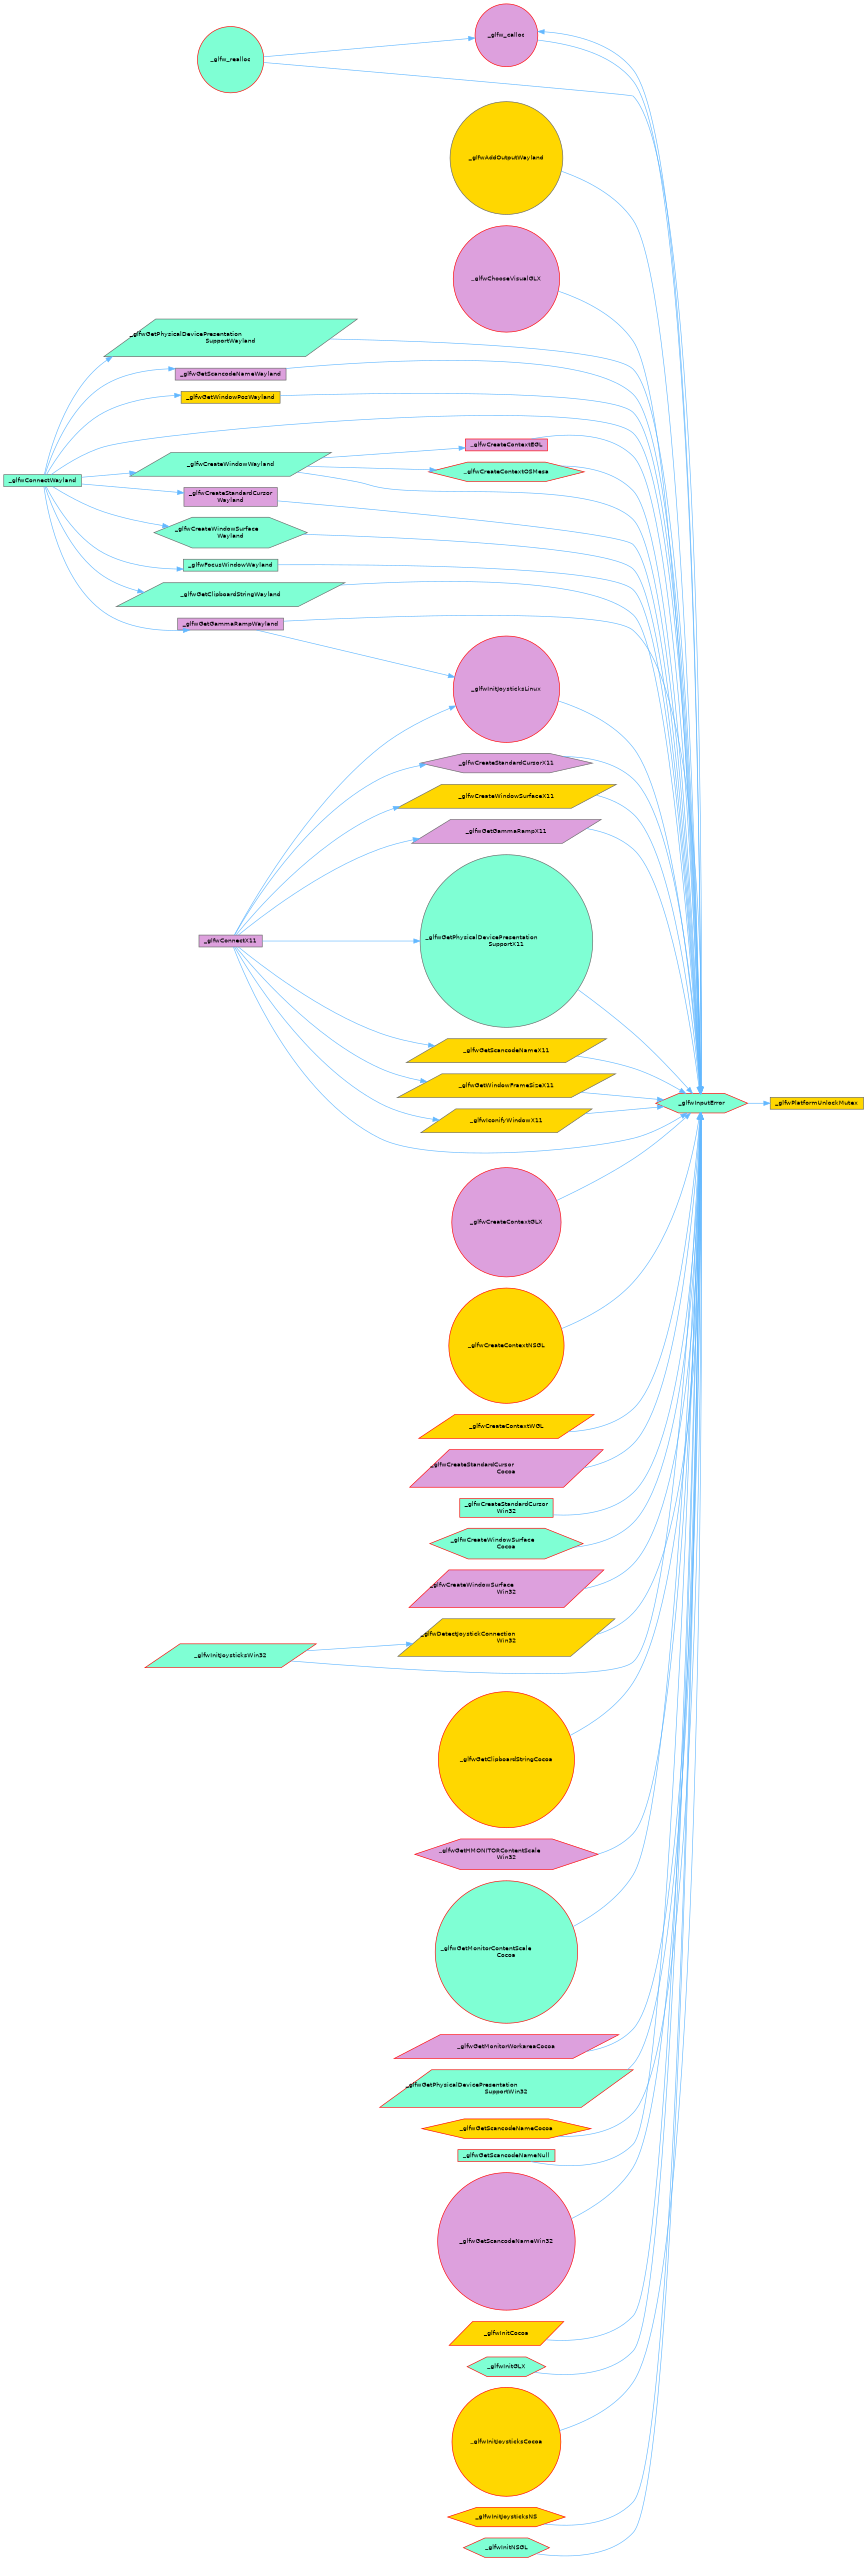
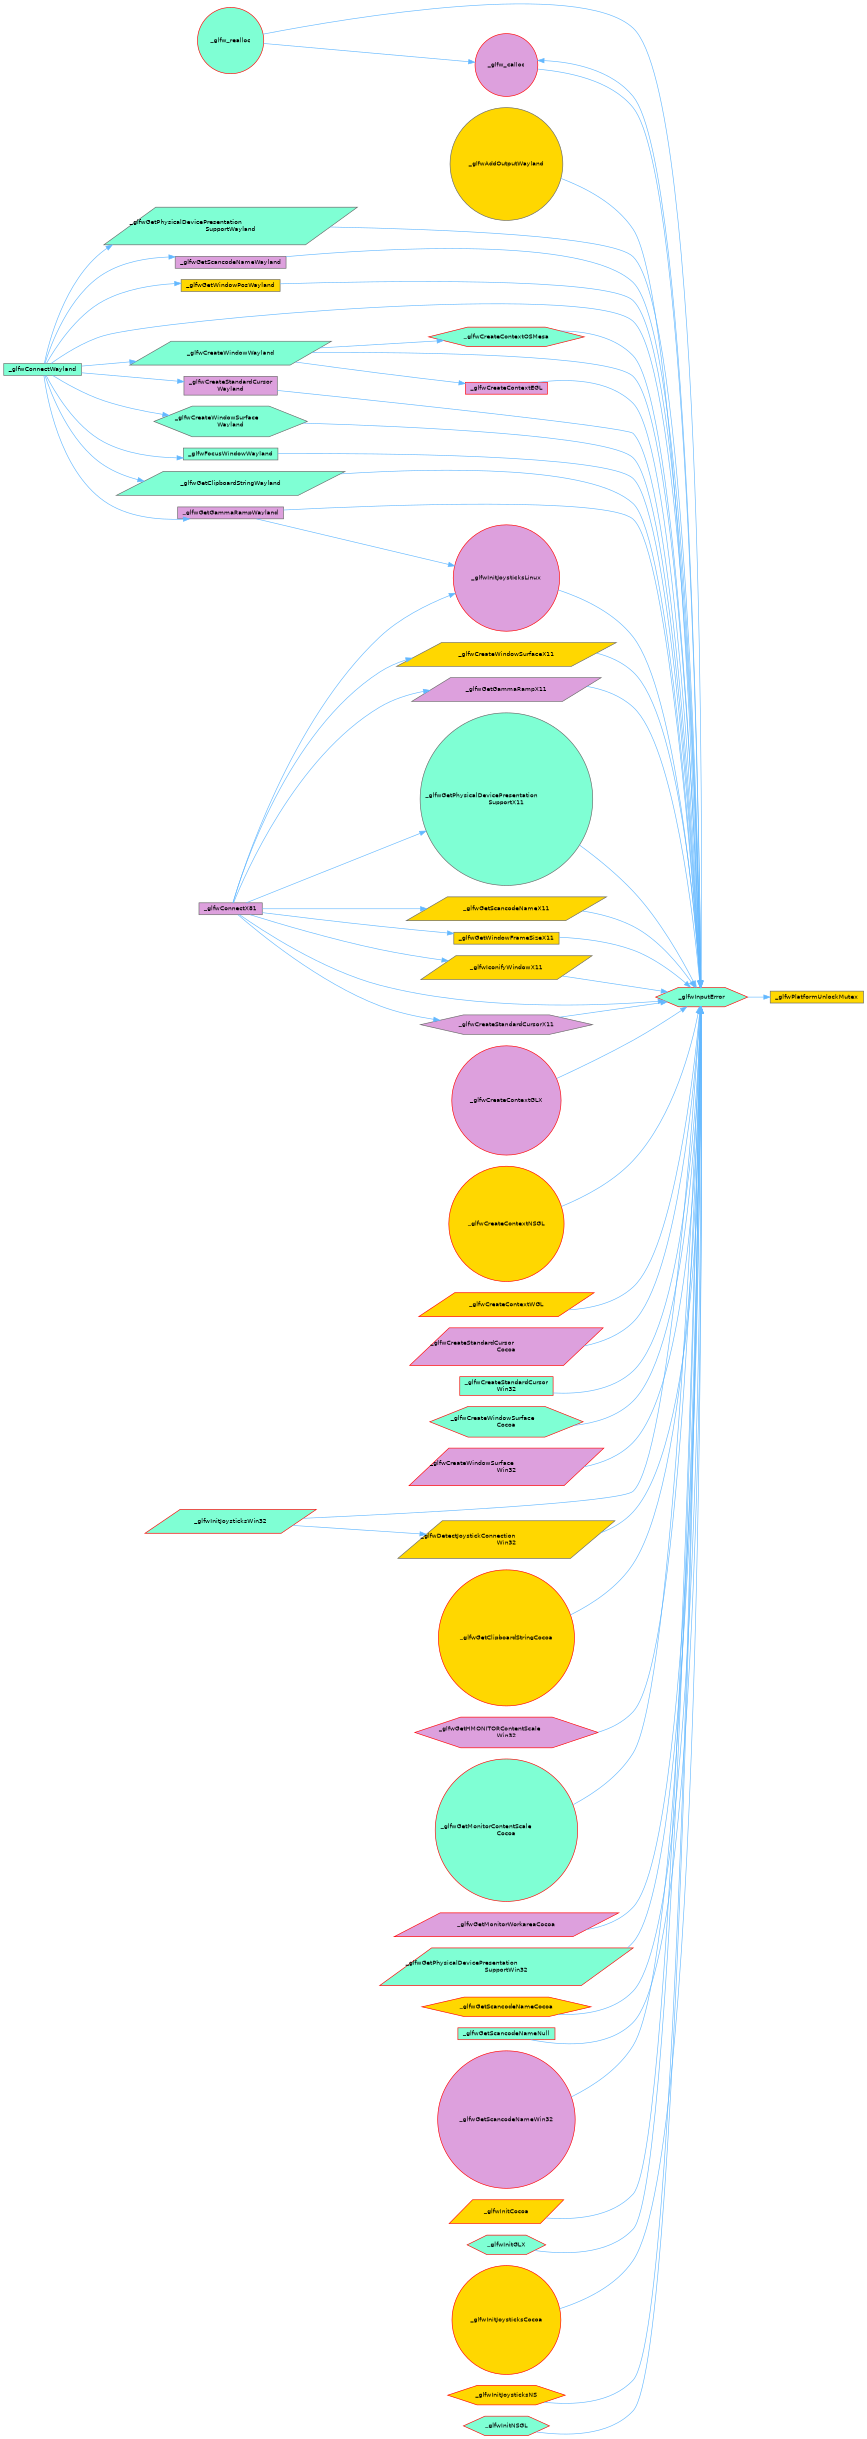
(506, 279) -> none
(231, 941) -> (231, 909)
(506, 1086) -> (506, 938)
